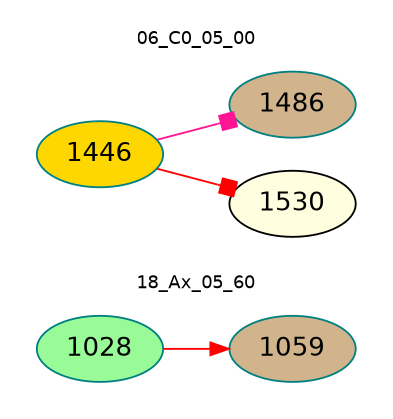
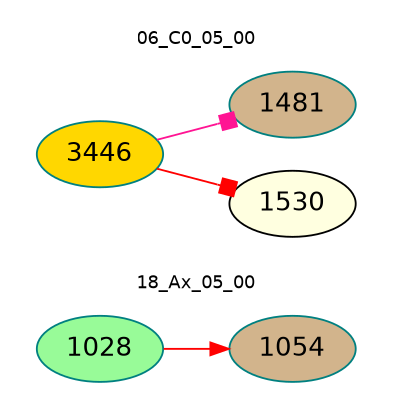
(293, 105) -> (293, 105)
(100, 154) -> (100, 154)
(196, 284) -> (196, 284)
(293, 349) -> (293, 349)
